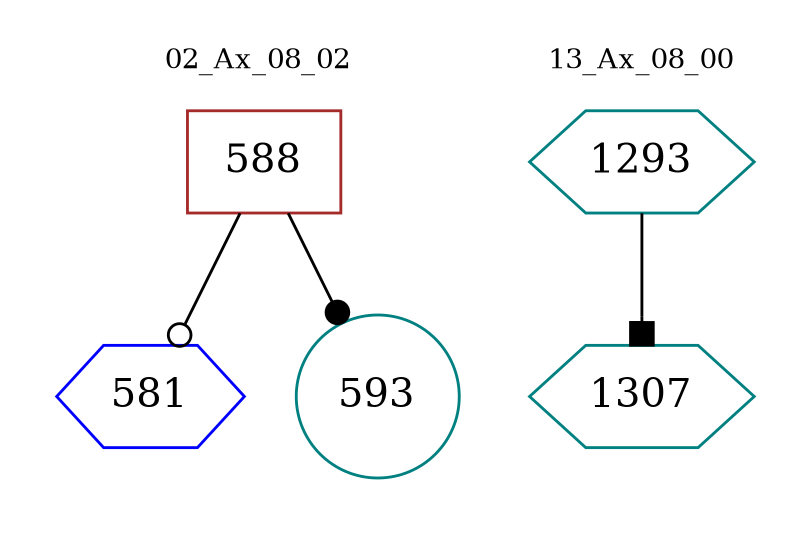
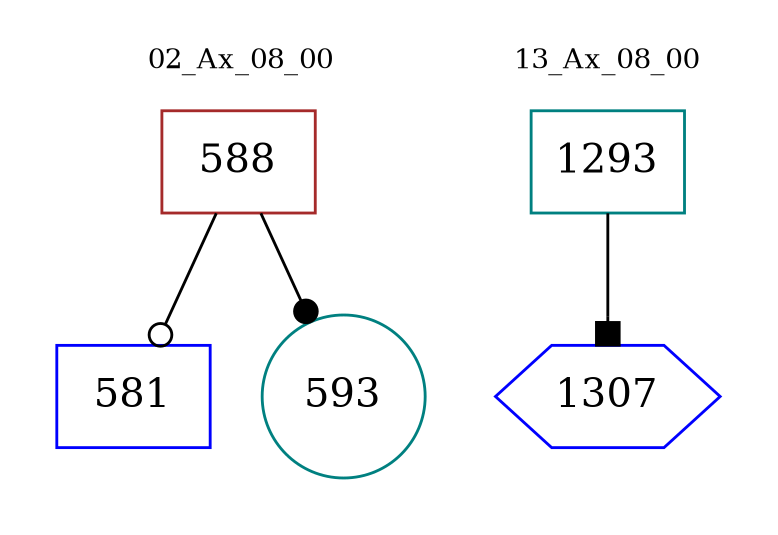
(258, 61) -> (241, 61)
(642, 162) -> (608, 162)
(151, 396) -> (133, 396)
(642, 396) -> (608, 396)
